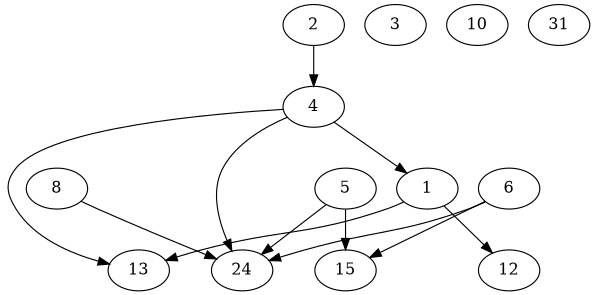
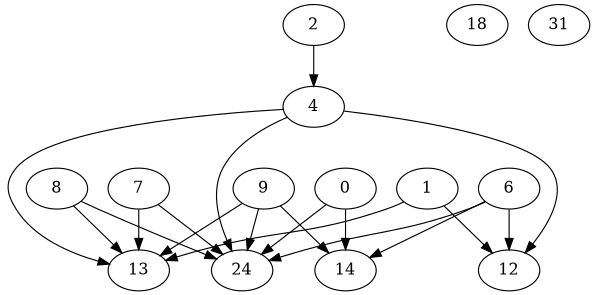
(396, 25) -> none
(477, 25) -> (477, 25)
(365, 144) -> (491, 138)
none -> (139, 189)
none -> (264, 189)
(346, 189) -> (346, 189)
none -> (509, 224)
none -> (94, 225)
(346, 270) -> (346, 270)
